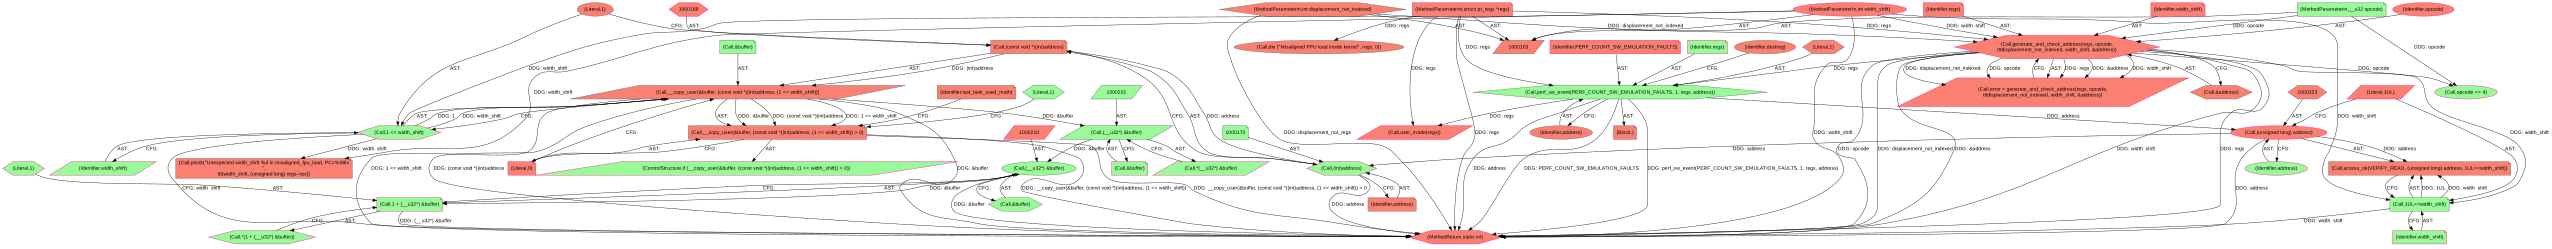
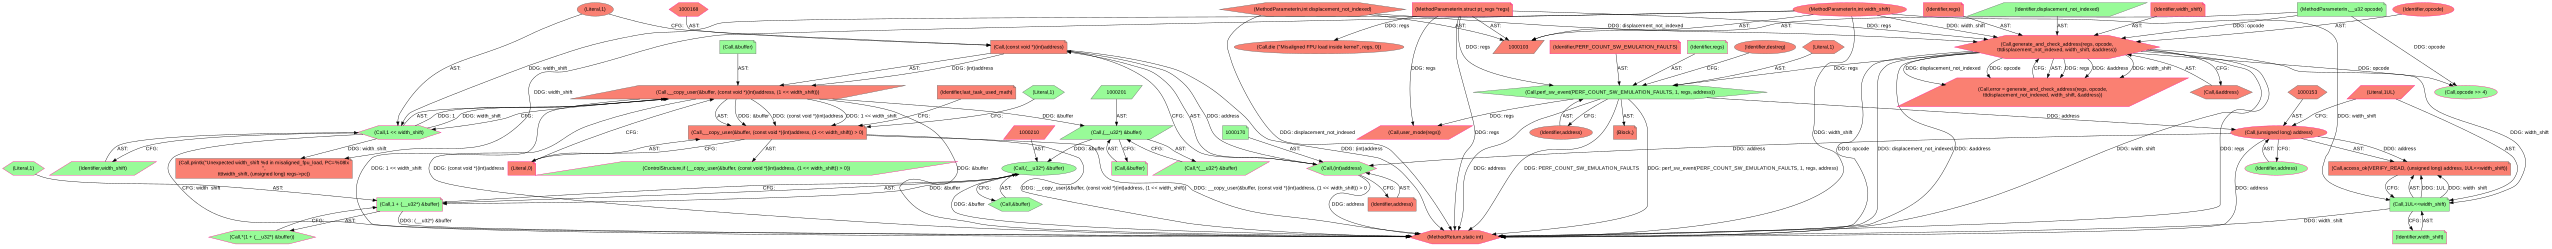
none -> (2057, 9)
(1318, 133) -> (1318, 133)
none -> (1260, 134)
